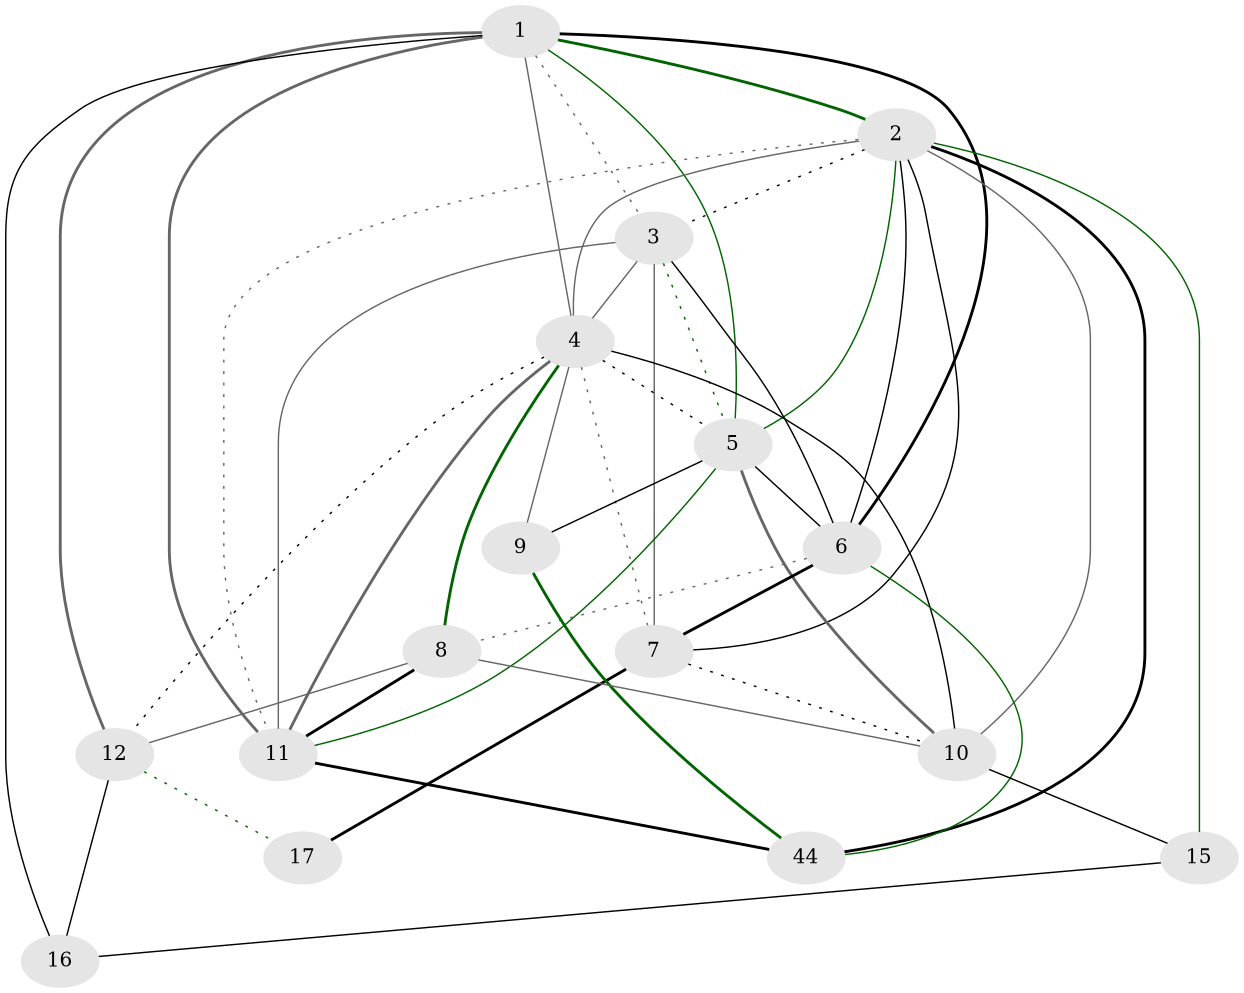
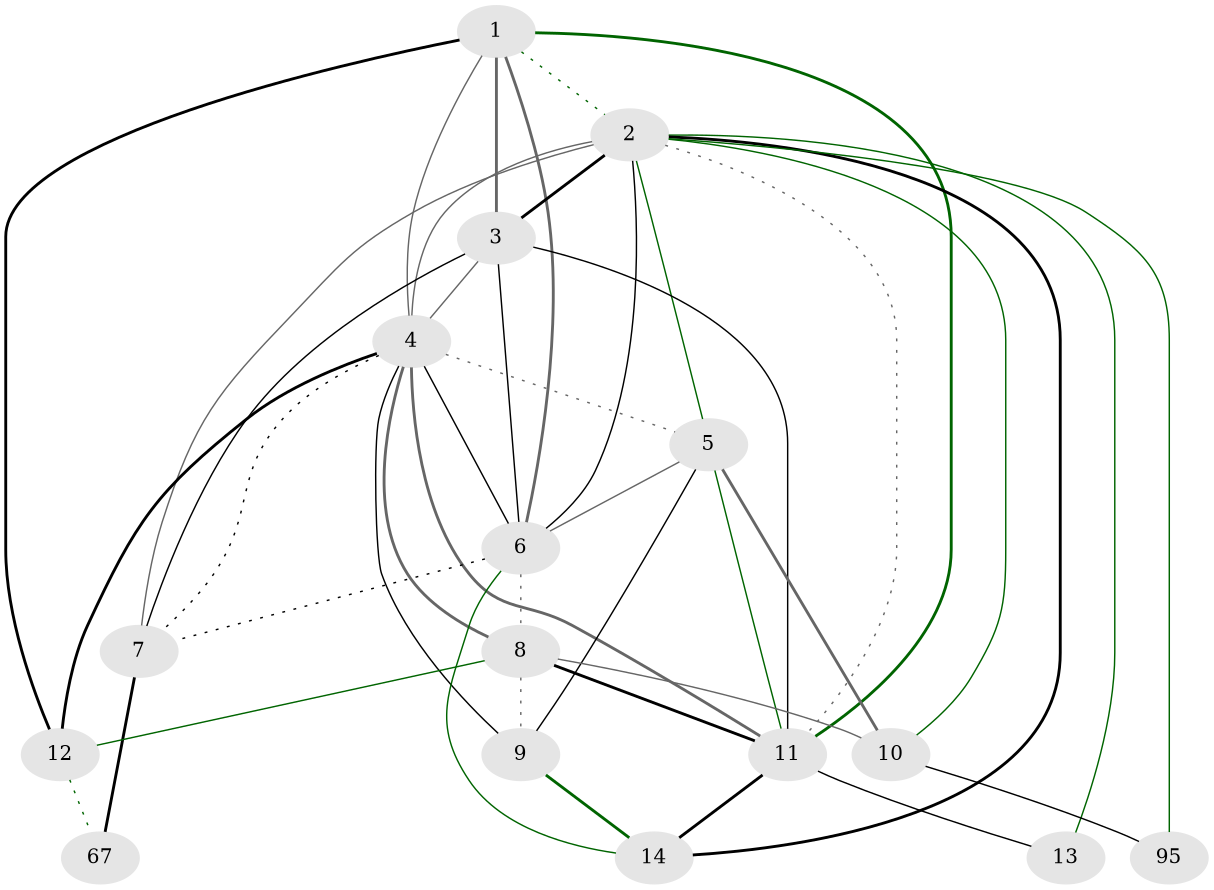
(713, 74) -> (563, 83)
(961, 132) -> (553, 287)
(587, 135) -> (496, 135)
(775, 187) -> (563, 187)
(701, 204) -> none
(62, 230) -> (8, 231)
(169, 296) -> (951, 259)
(694, 341) -> none
(299, 377) -> (782, 414)
(644, 387) -> (560, 393)
(1090, 424) -> (1006, 339)
(548, 445) -> (380, 568)
(654, 445) -> (269, 392)
(848, 463) -> (466, 445)
(947, 481) -> (292, 315)
(484, 488) -> (388, 523)
(613, 490) -> (250, 476)
(788, 496) -> (615, 496)
(320, 524) -> (156, 505)
(748, 600) -> (330, 600)
(291, 699) -> (291, 703)
none -> (521, 703)
(806, 703) -> none
(303, 858) -> (100, 858)
(806, 858) -> (654, 858)
none -> (1066, 858)
(1199, 858) -> (1169, 858)
(60, 961) -> none
